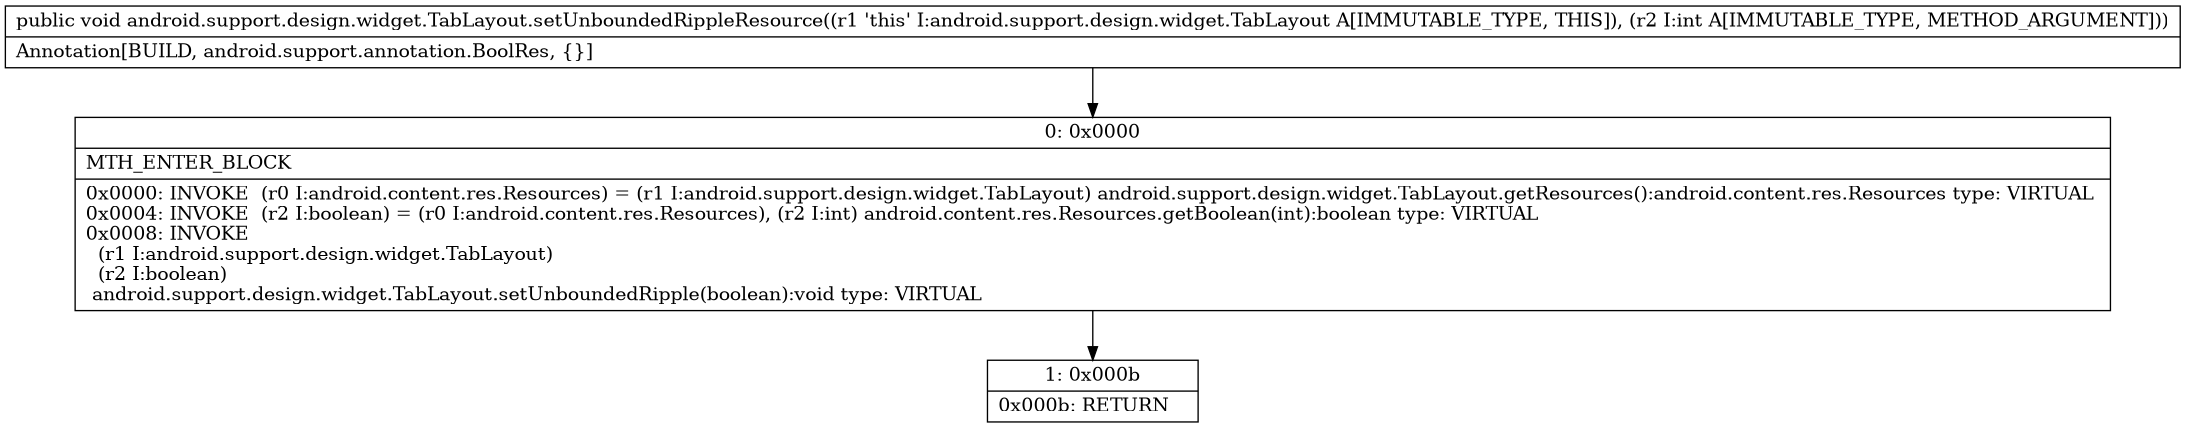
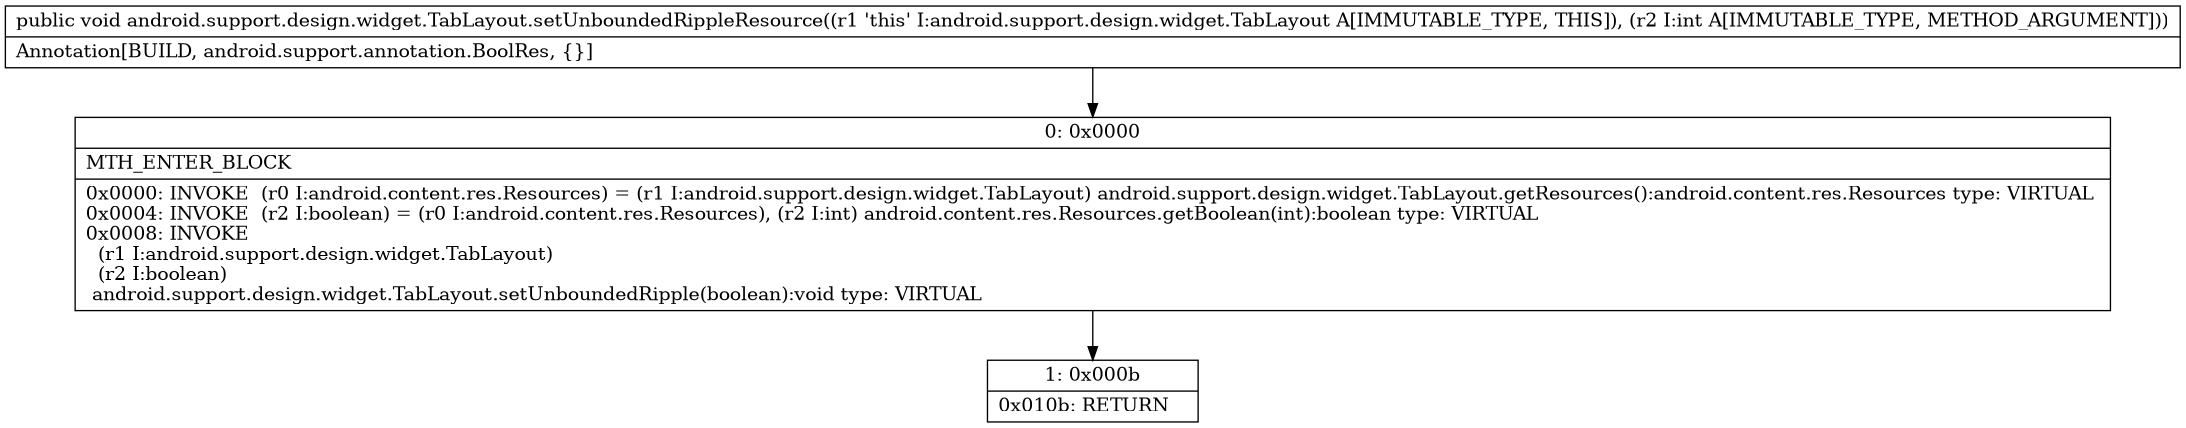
(1093, 406) -> (1093, 406)
